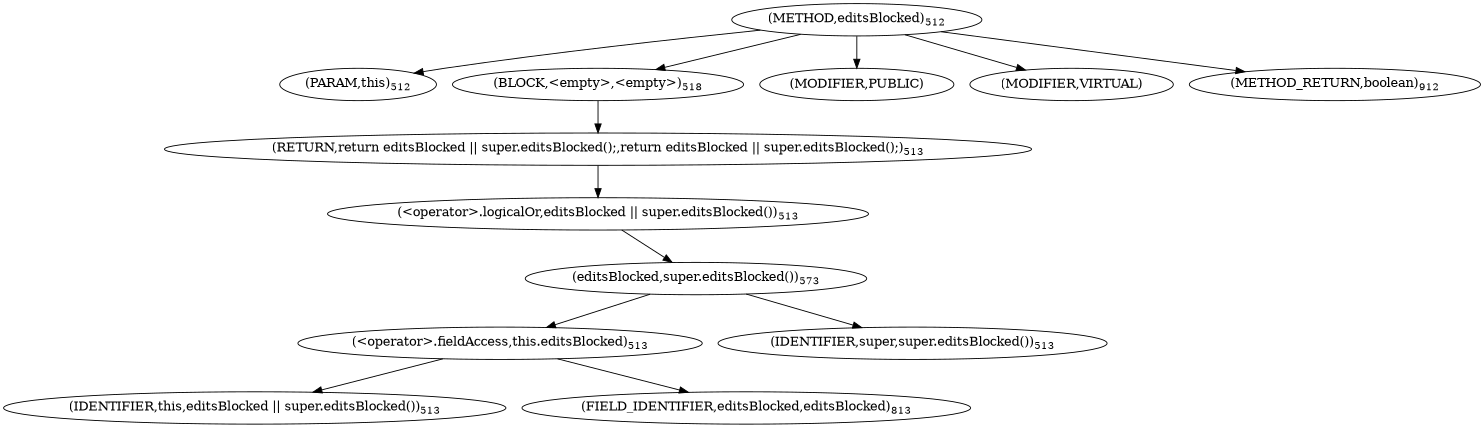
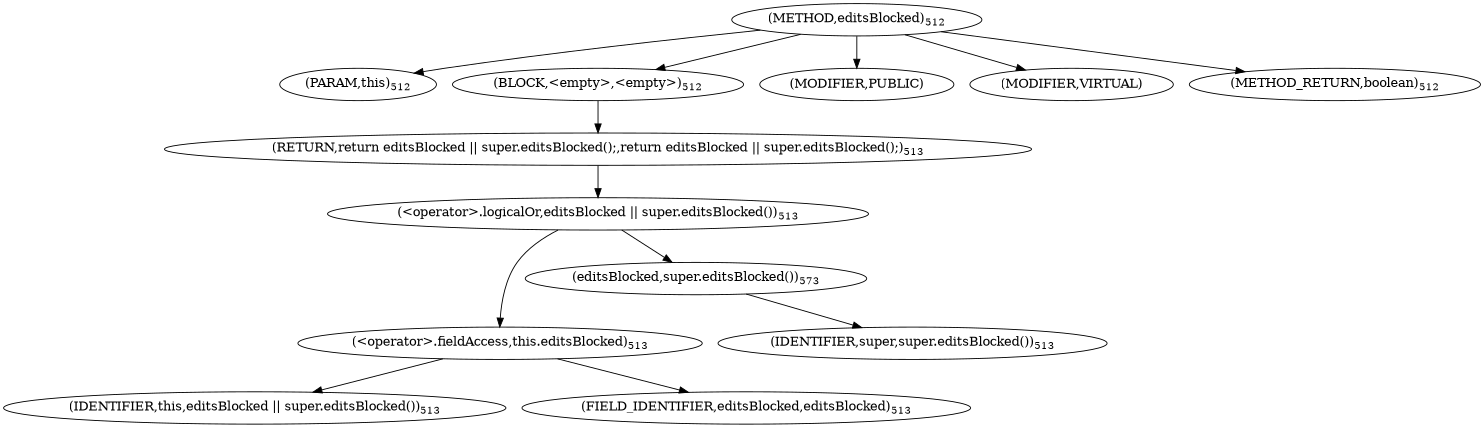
(692, 83) -> (692, 83)
(1429, 83) -> (1429, 83)
(603, 309) -> (515, 265)
(901, 407) -> (901, 407)
